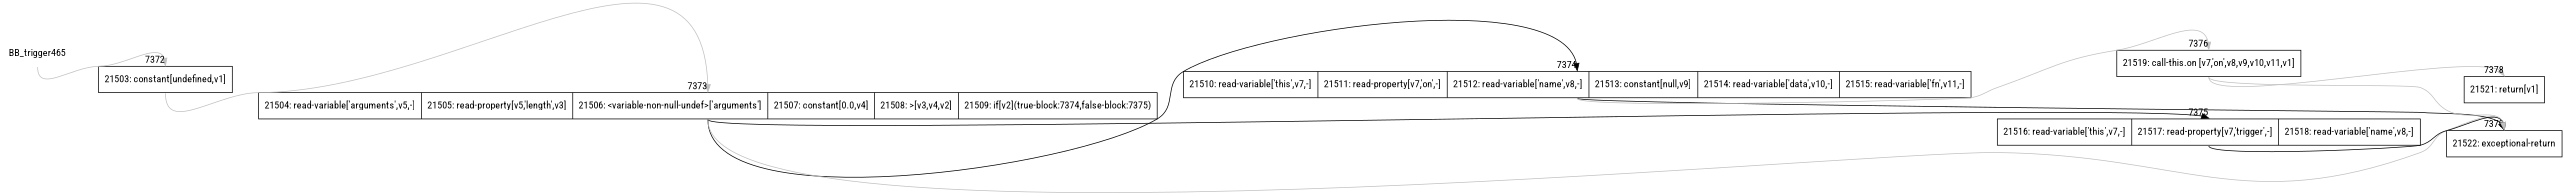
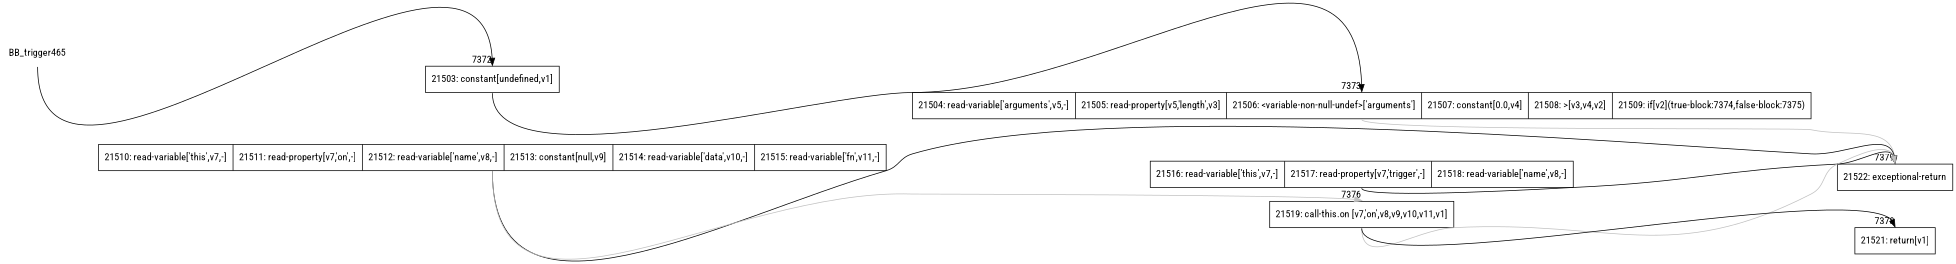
(455, 50) -> (947, 89)
(98, 66) -> (262, 68)
(2353, 77) -> (1625, 228)
(1455, 119) -> none
(1131, 130) -> none
